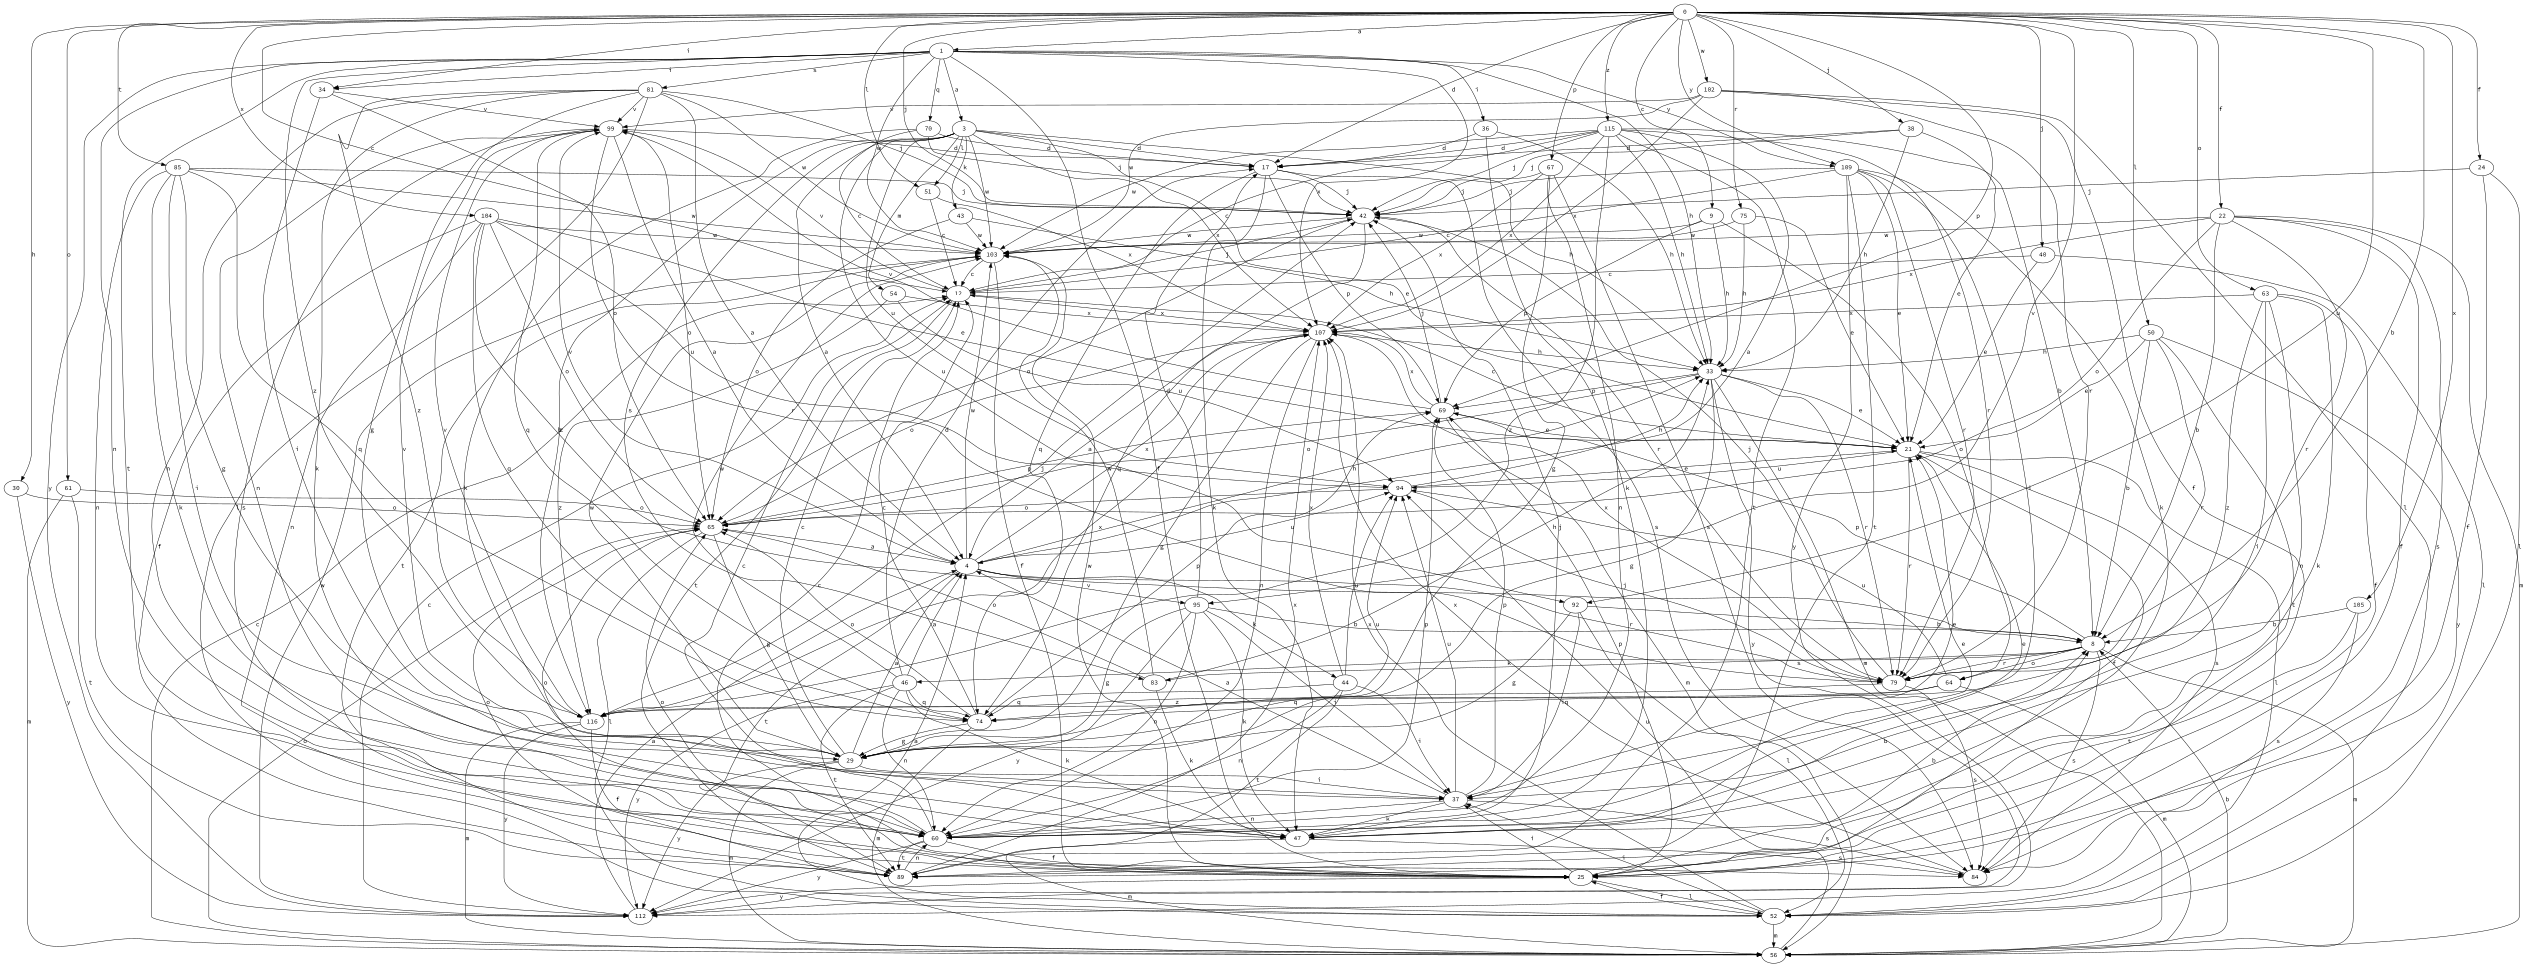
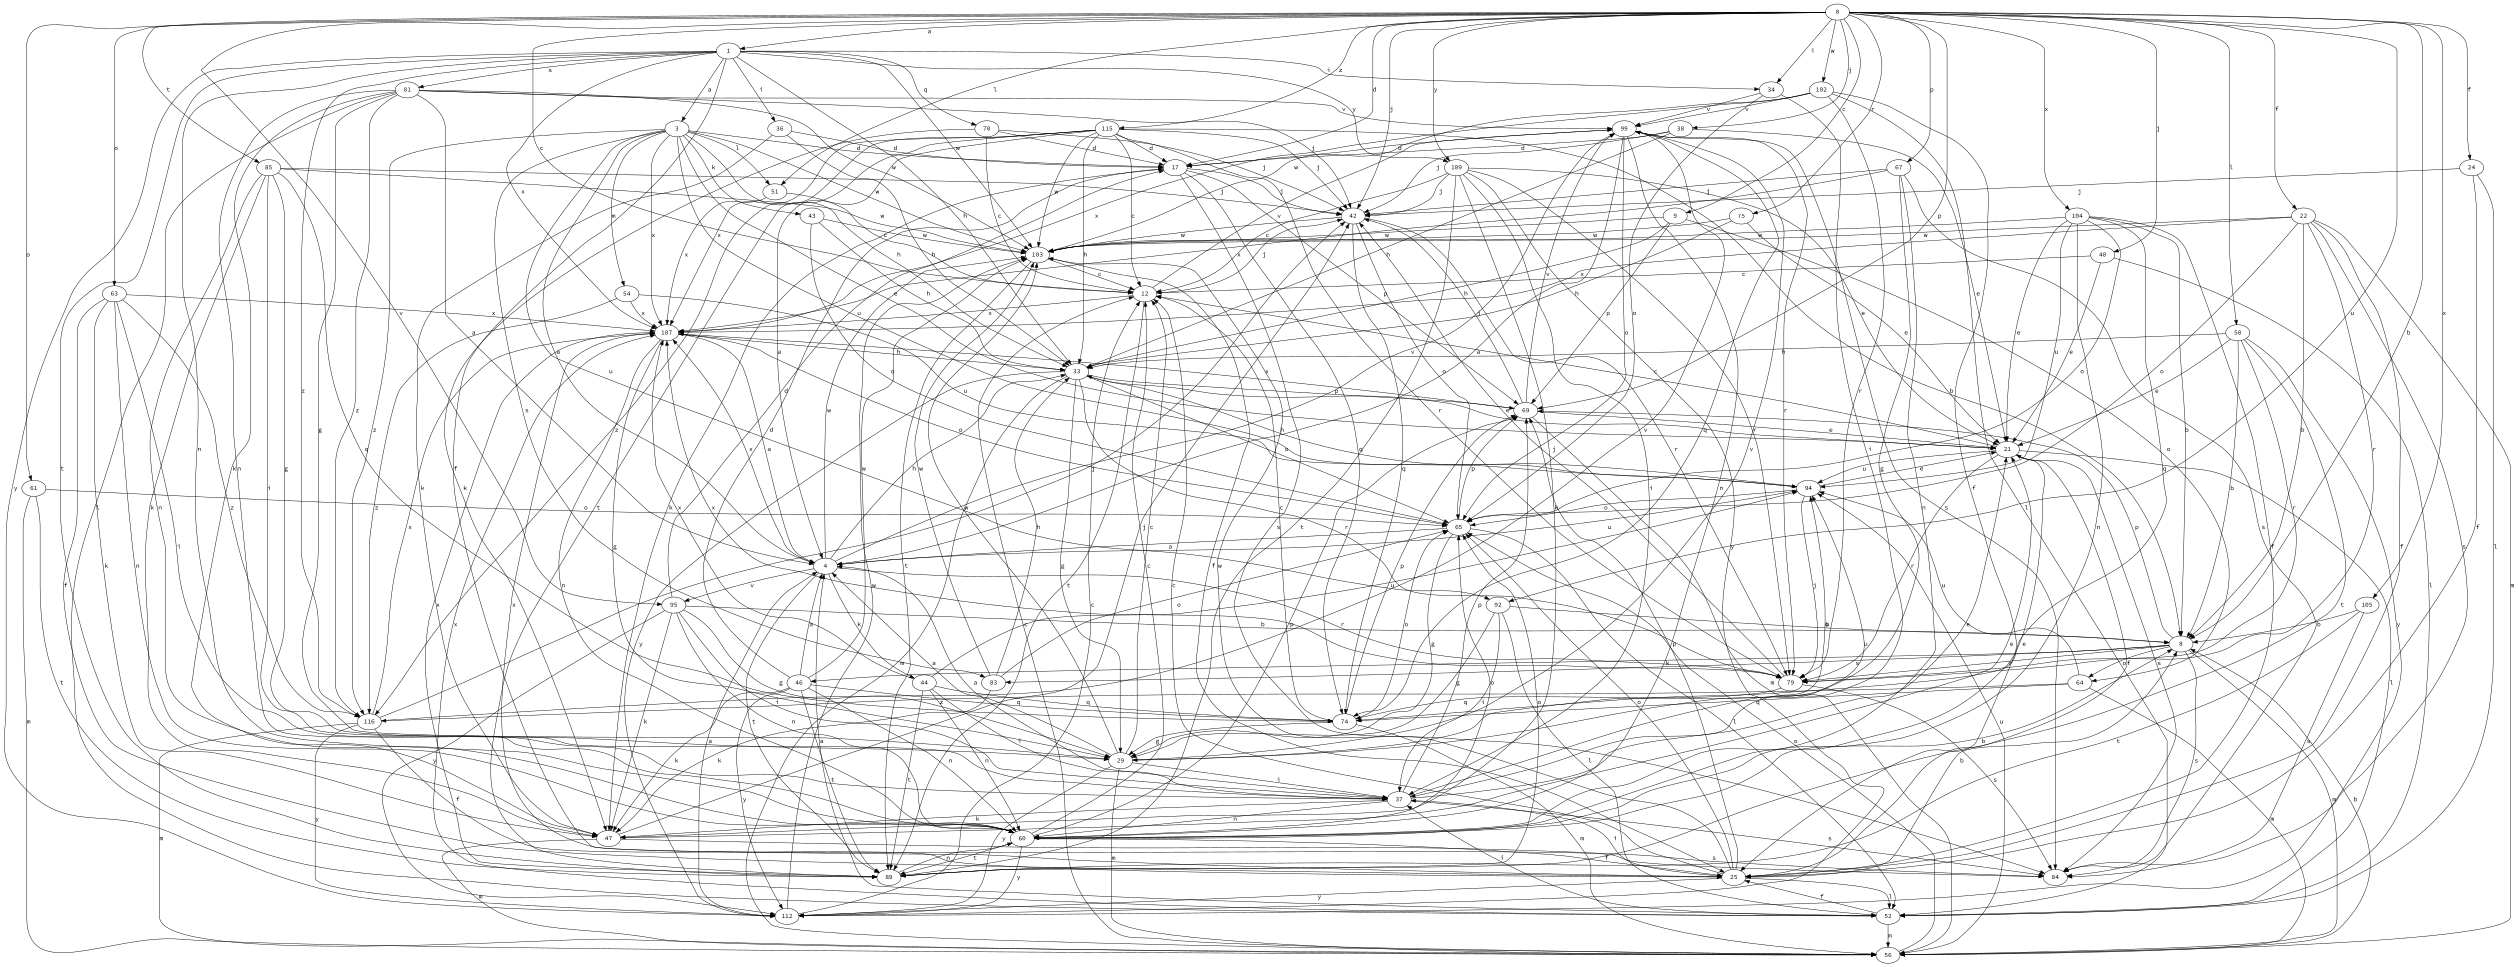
(16, 488) -> none
